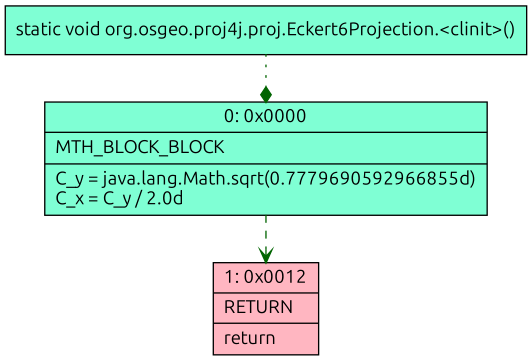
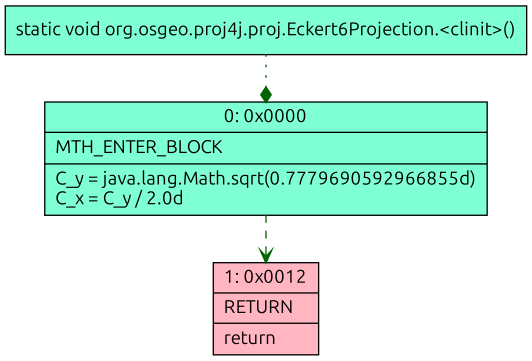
(140, 147) -> (139, 147)
